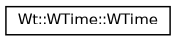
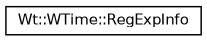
(88, 21) -> (104, 21)
